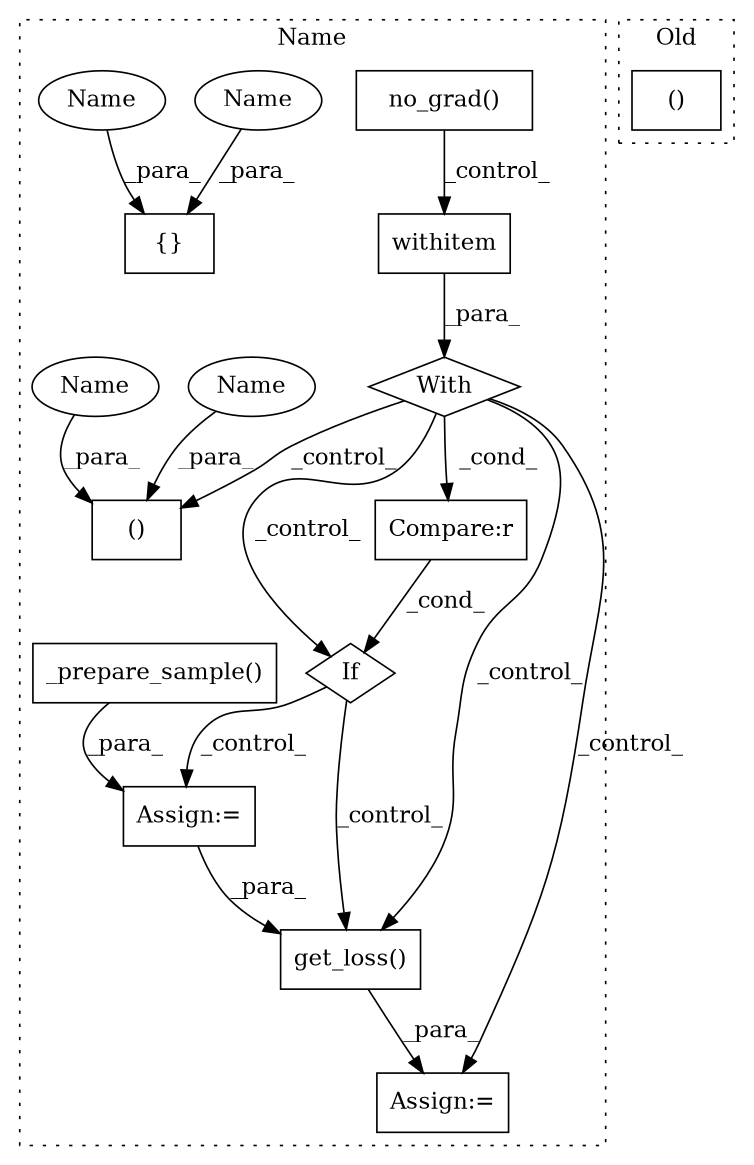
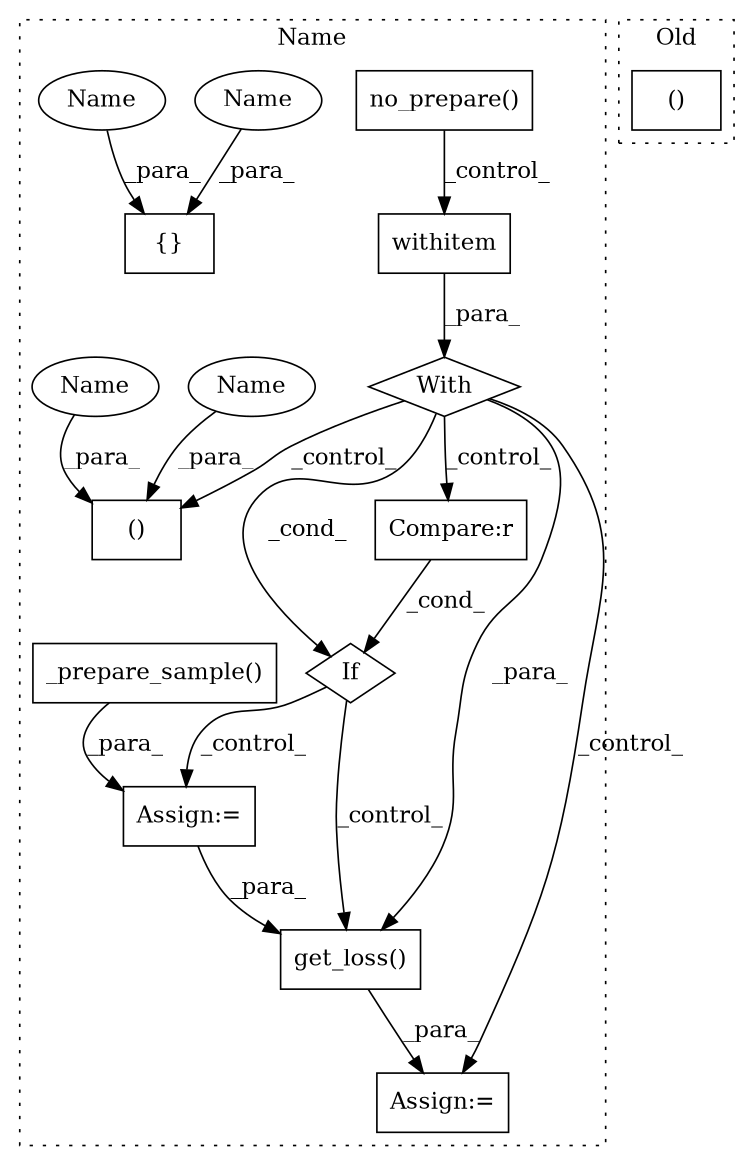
(444, 100) -> (444, 100)
(499, 458) -> (499, 458)
(308, 530) -> (308, 530)
(530, 673) -> (530, 673)
